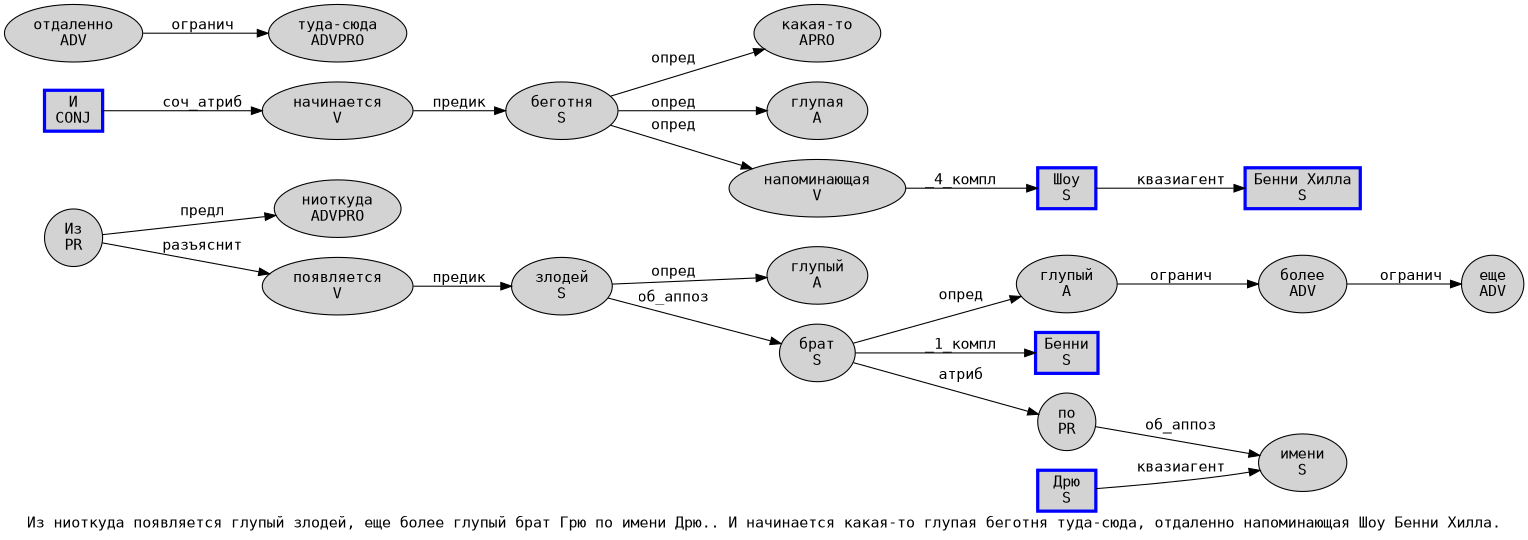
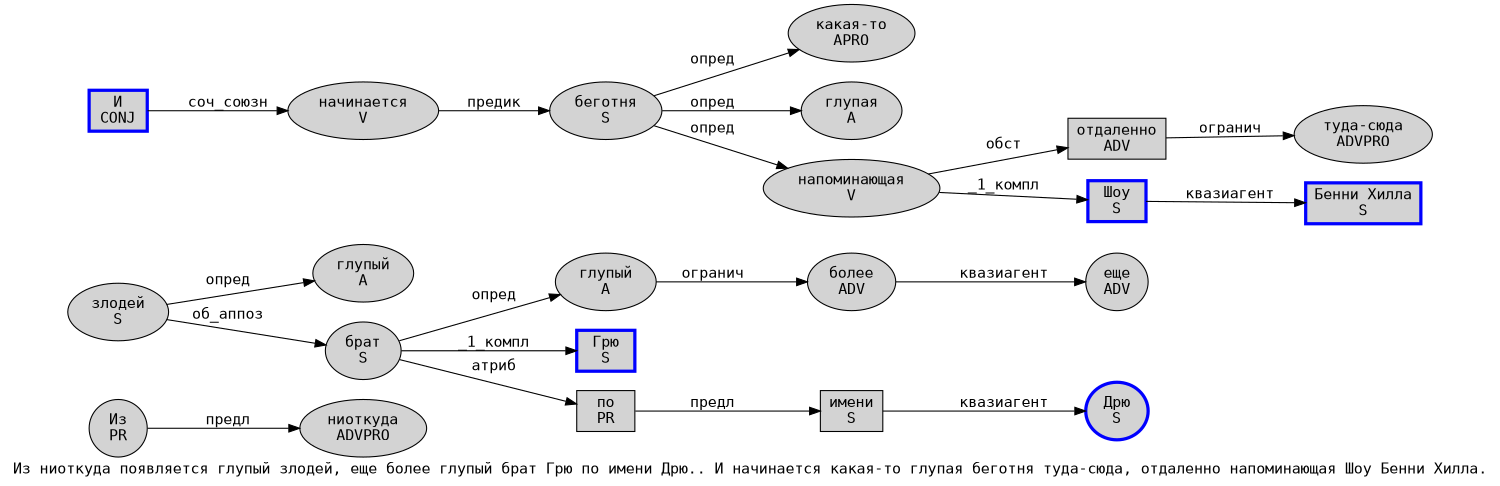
(74, 33) -> (1117, 139)
(203, 103) -> (228, 103)
none -> (993, 162)
(961, 180) -> (1004, 186)
(1411, 276) -> (1004, 274)
(338, 286) -> none
(1067, 353) -> (606, 351)
(1067, 422) -> (606, 411)
(1181, 426) -> (713, 403)
(1303, 463) -> (852, 411)
(1173, 482) -> (979, 411)
(1067, 491) -> (1117, 411)
